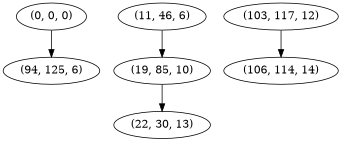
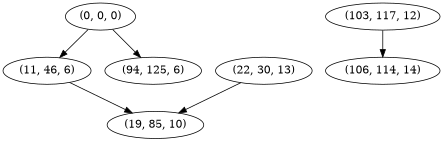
none -> (77, 41)
(162, 94) -> (213, 96)
